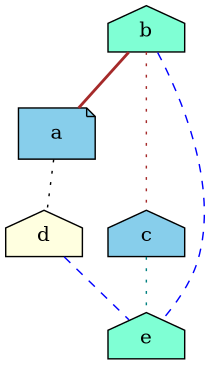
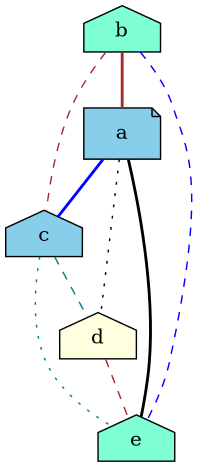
(146, 131) -> (64, 127)
none -> (80, 188)
none -> (71, 287)
(97, 288) -> (117, 389)
none -> (149, 288)
